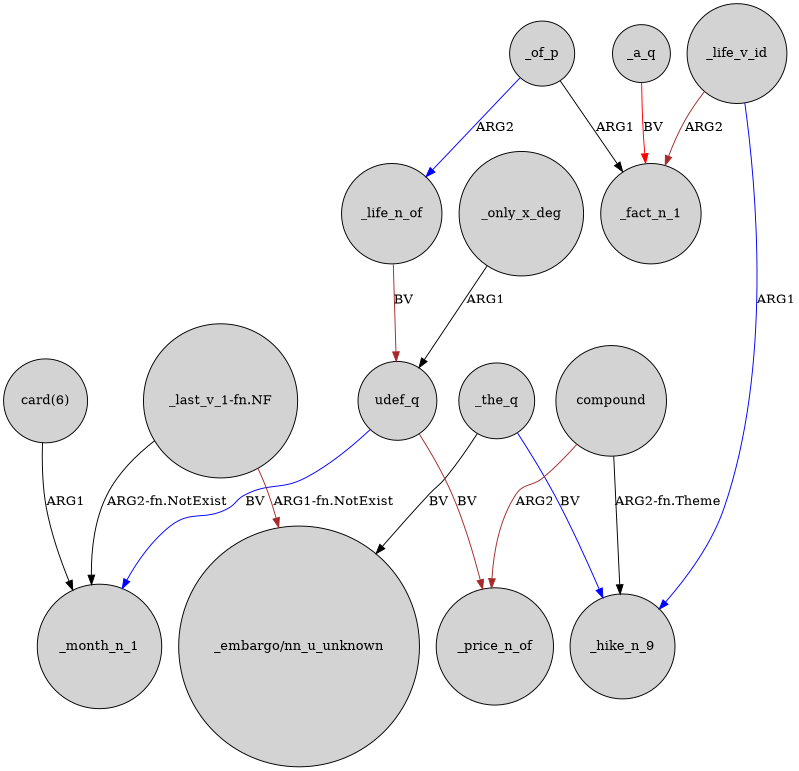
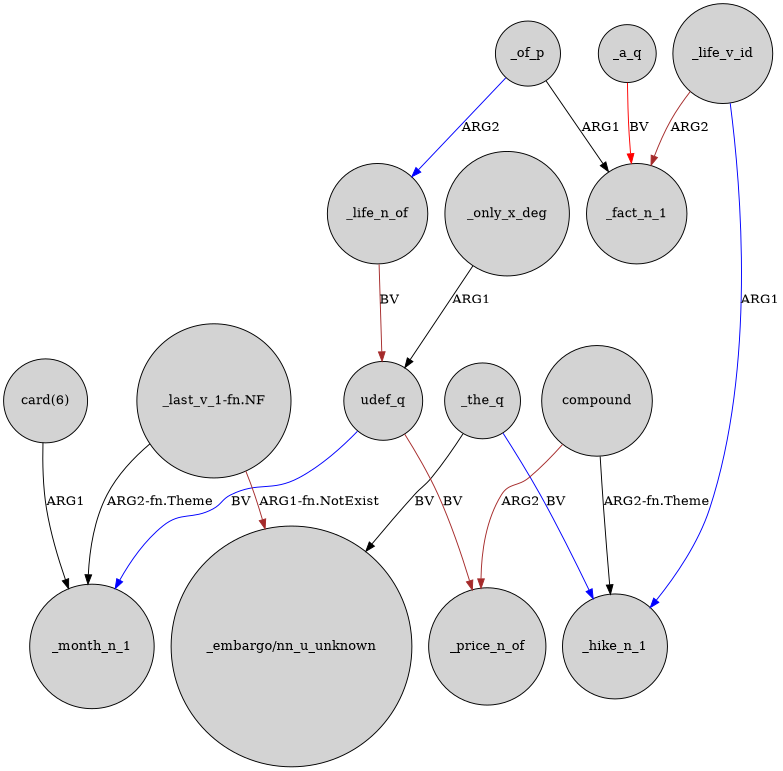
(167, 502) -> (160, 502)
(623, 646) -> (615, 646)
